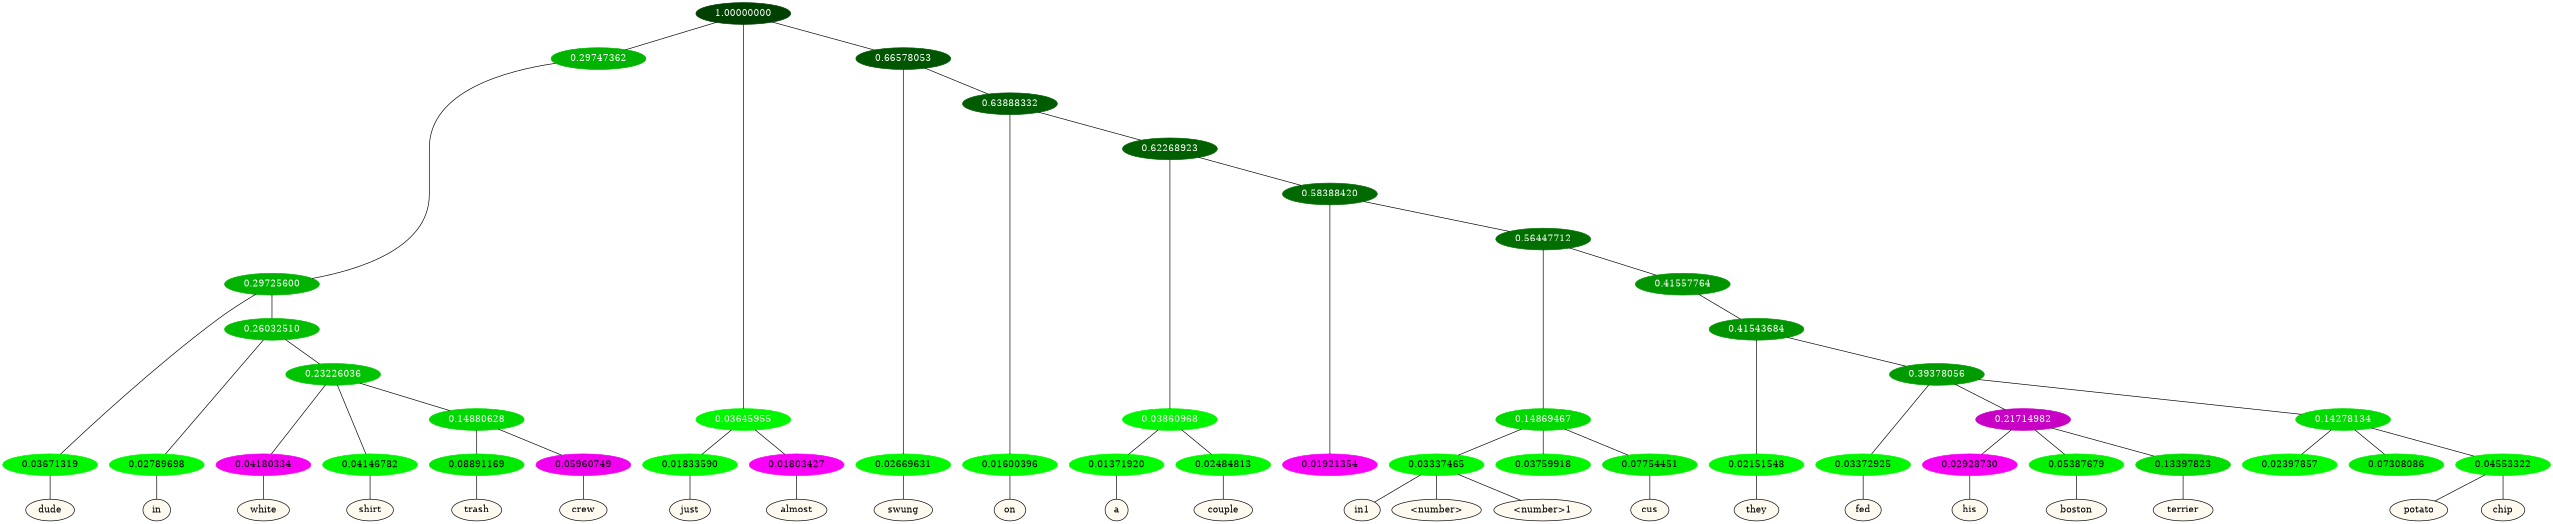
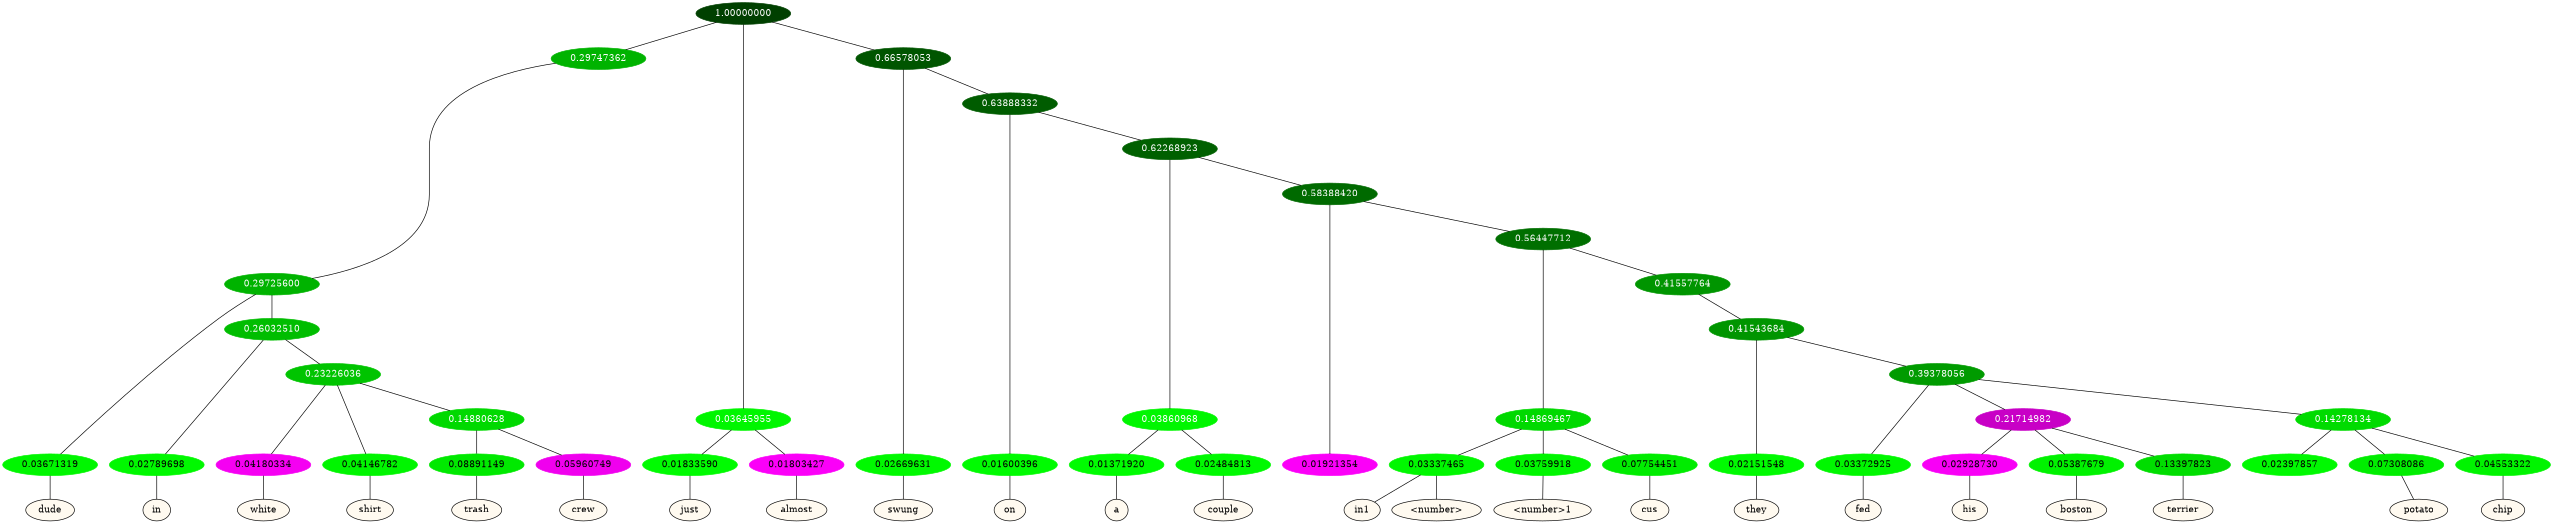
(477, 465) -> (477, 465)
(1489, 487) -> (1543, 487)
(2460, 488) -> (2408, 487)
